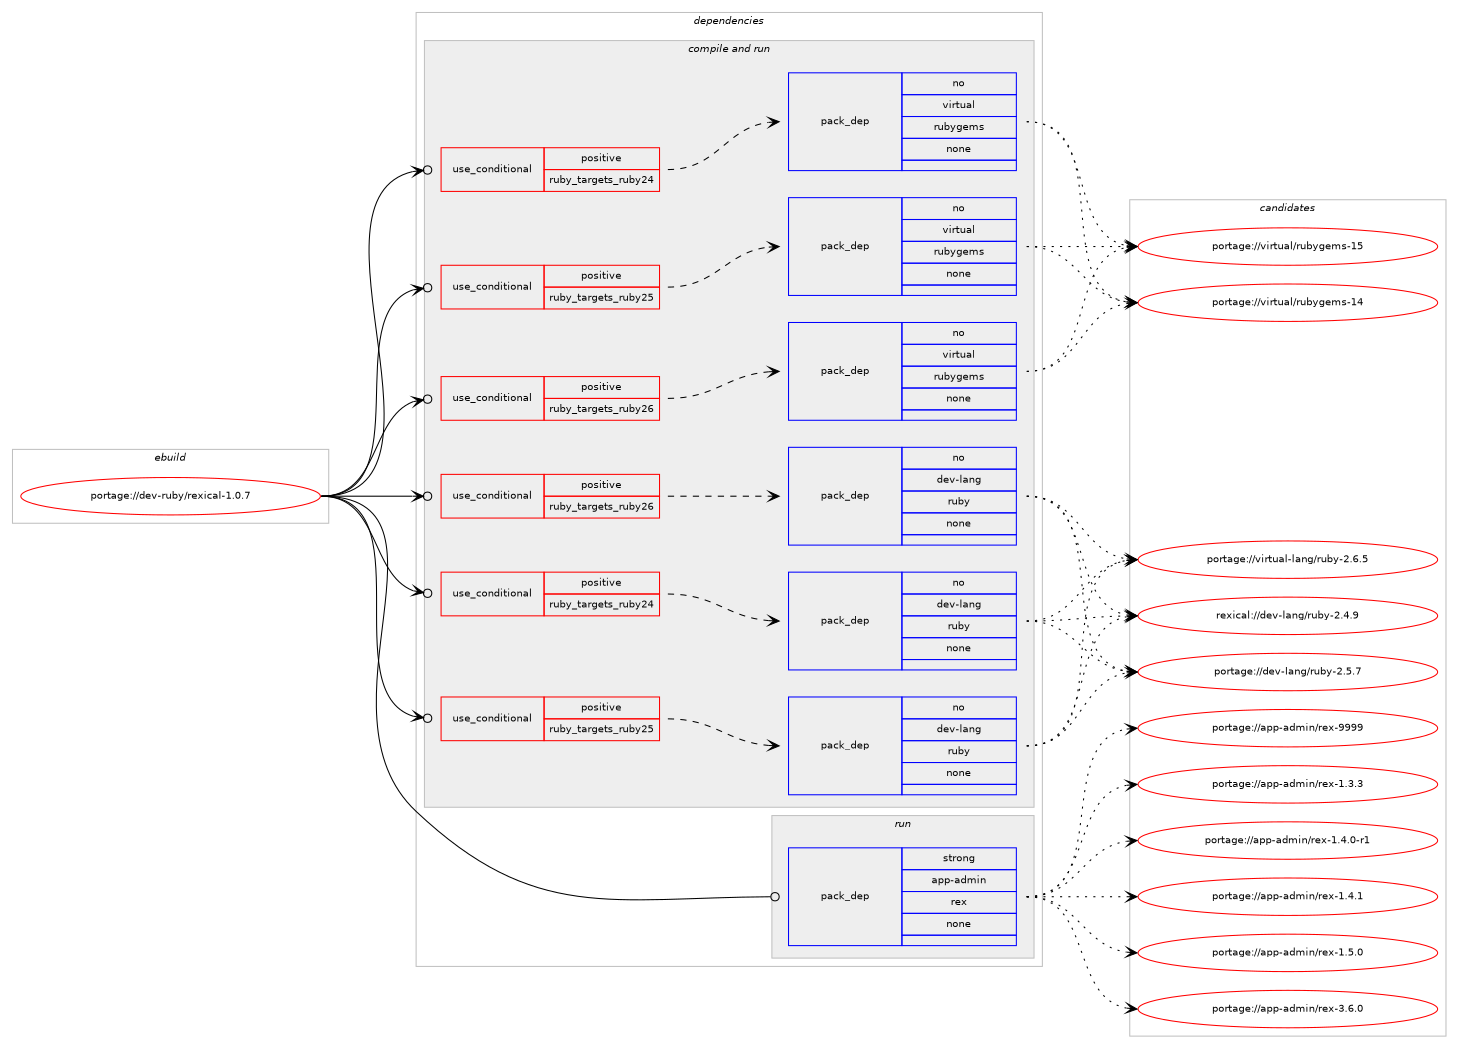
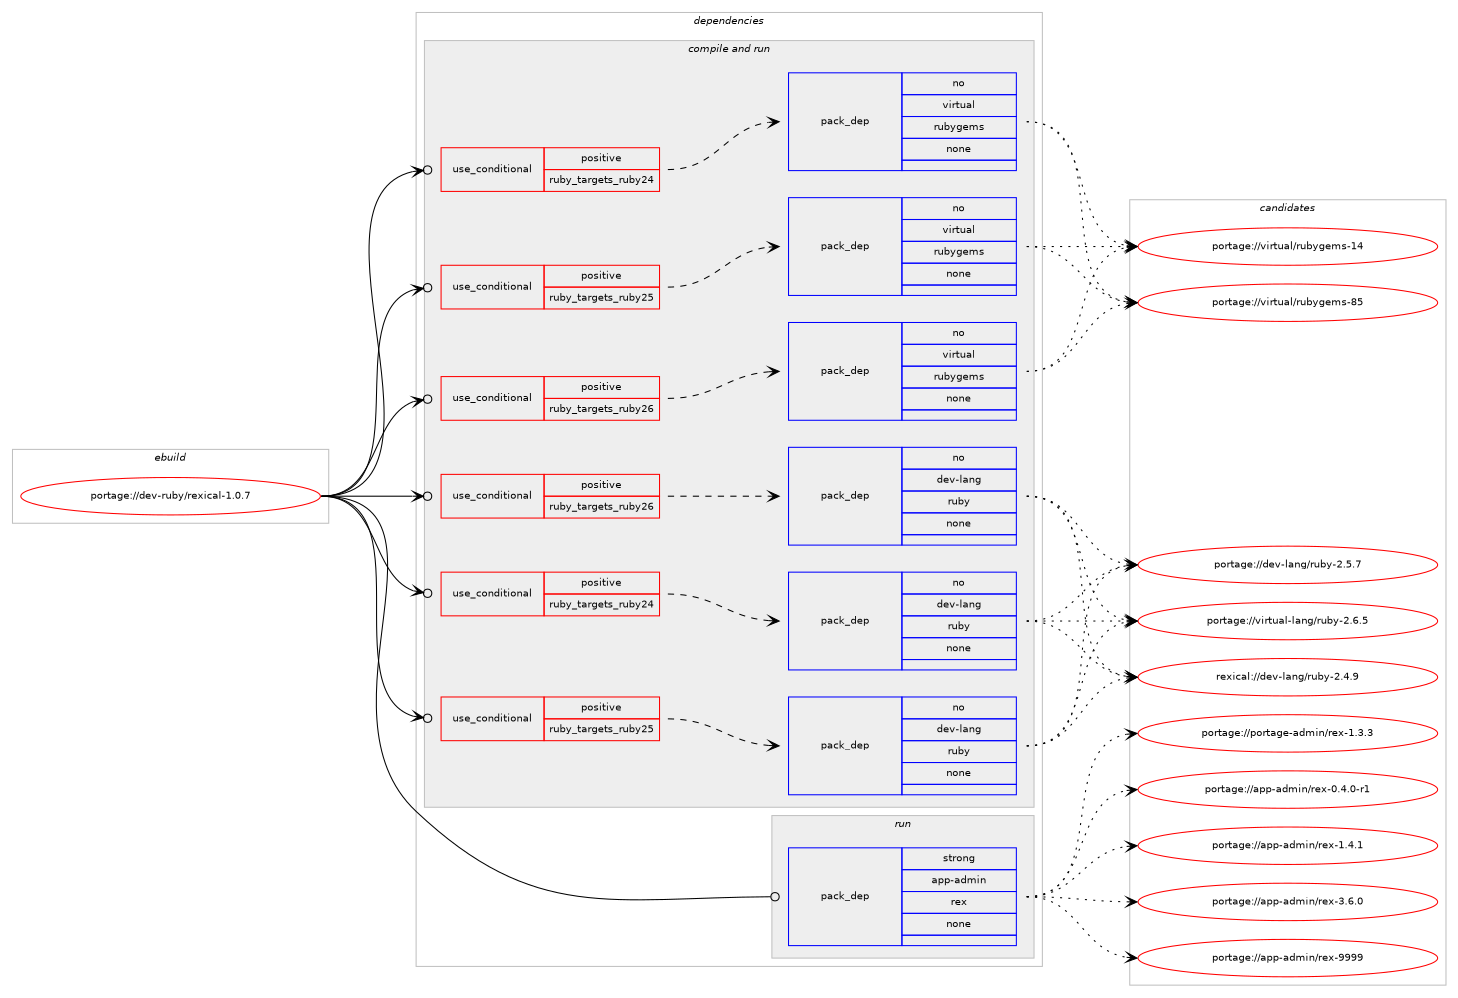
(1288, 247) -> (1288, 303)
(1288, 784) -> (1288, 733)
(1288, 841) -> (1288, 790)
(1288, 953) -> none
